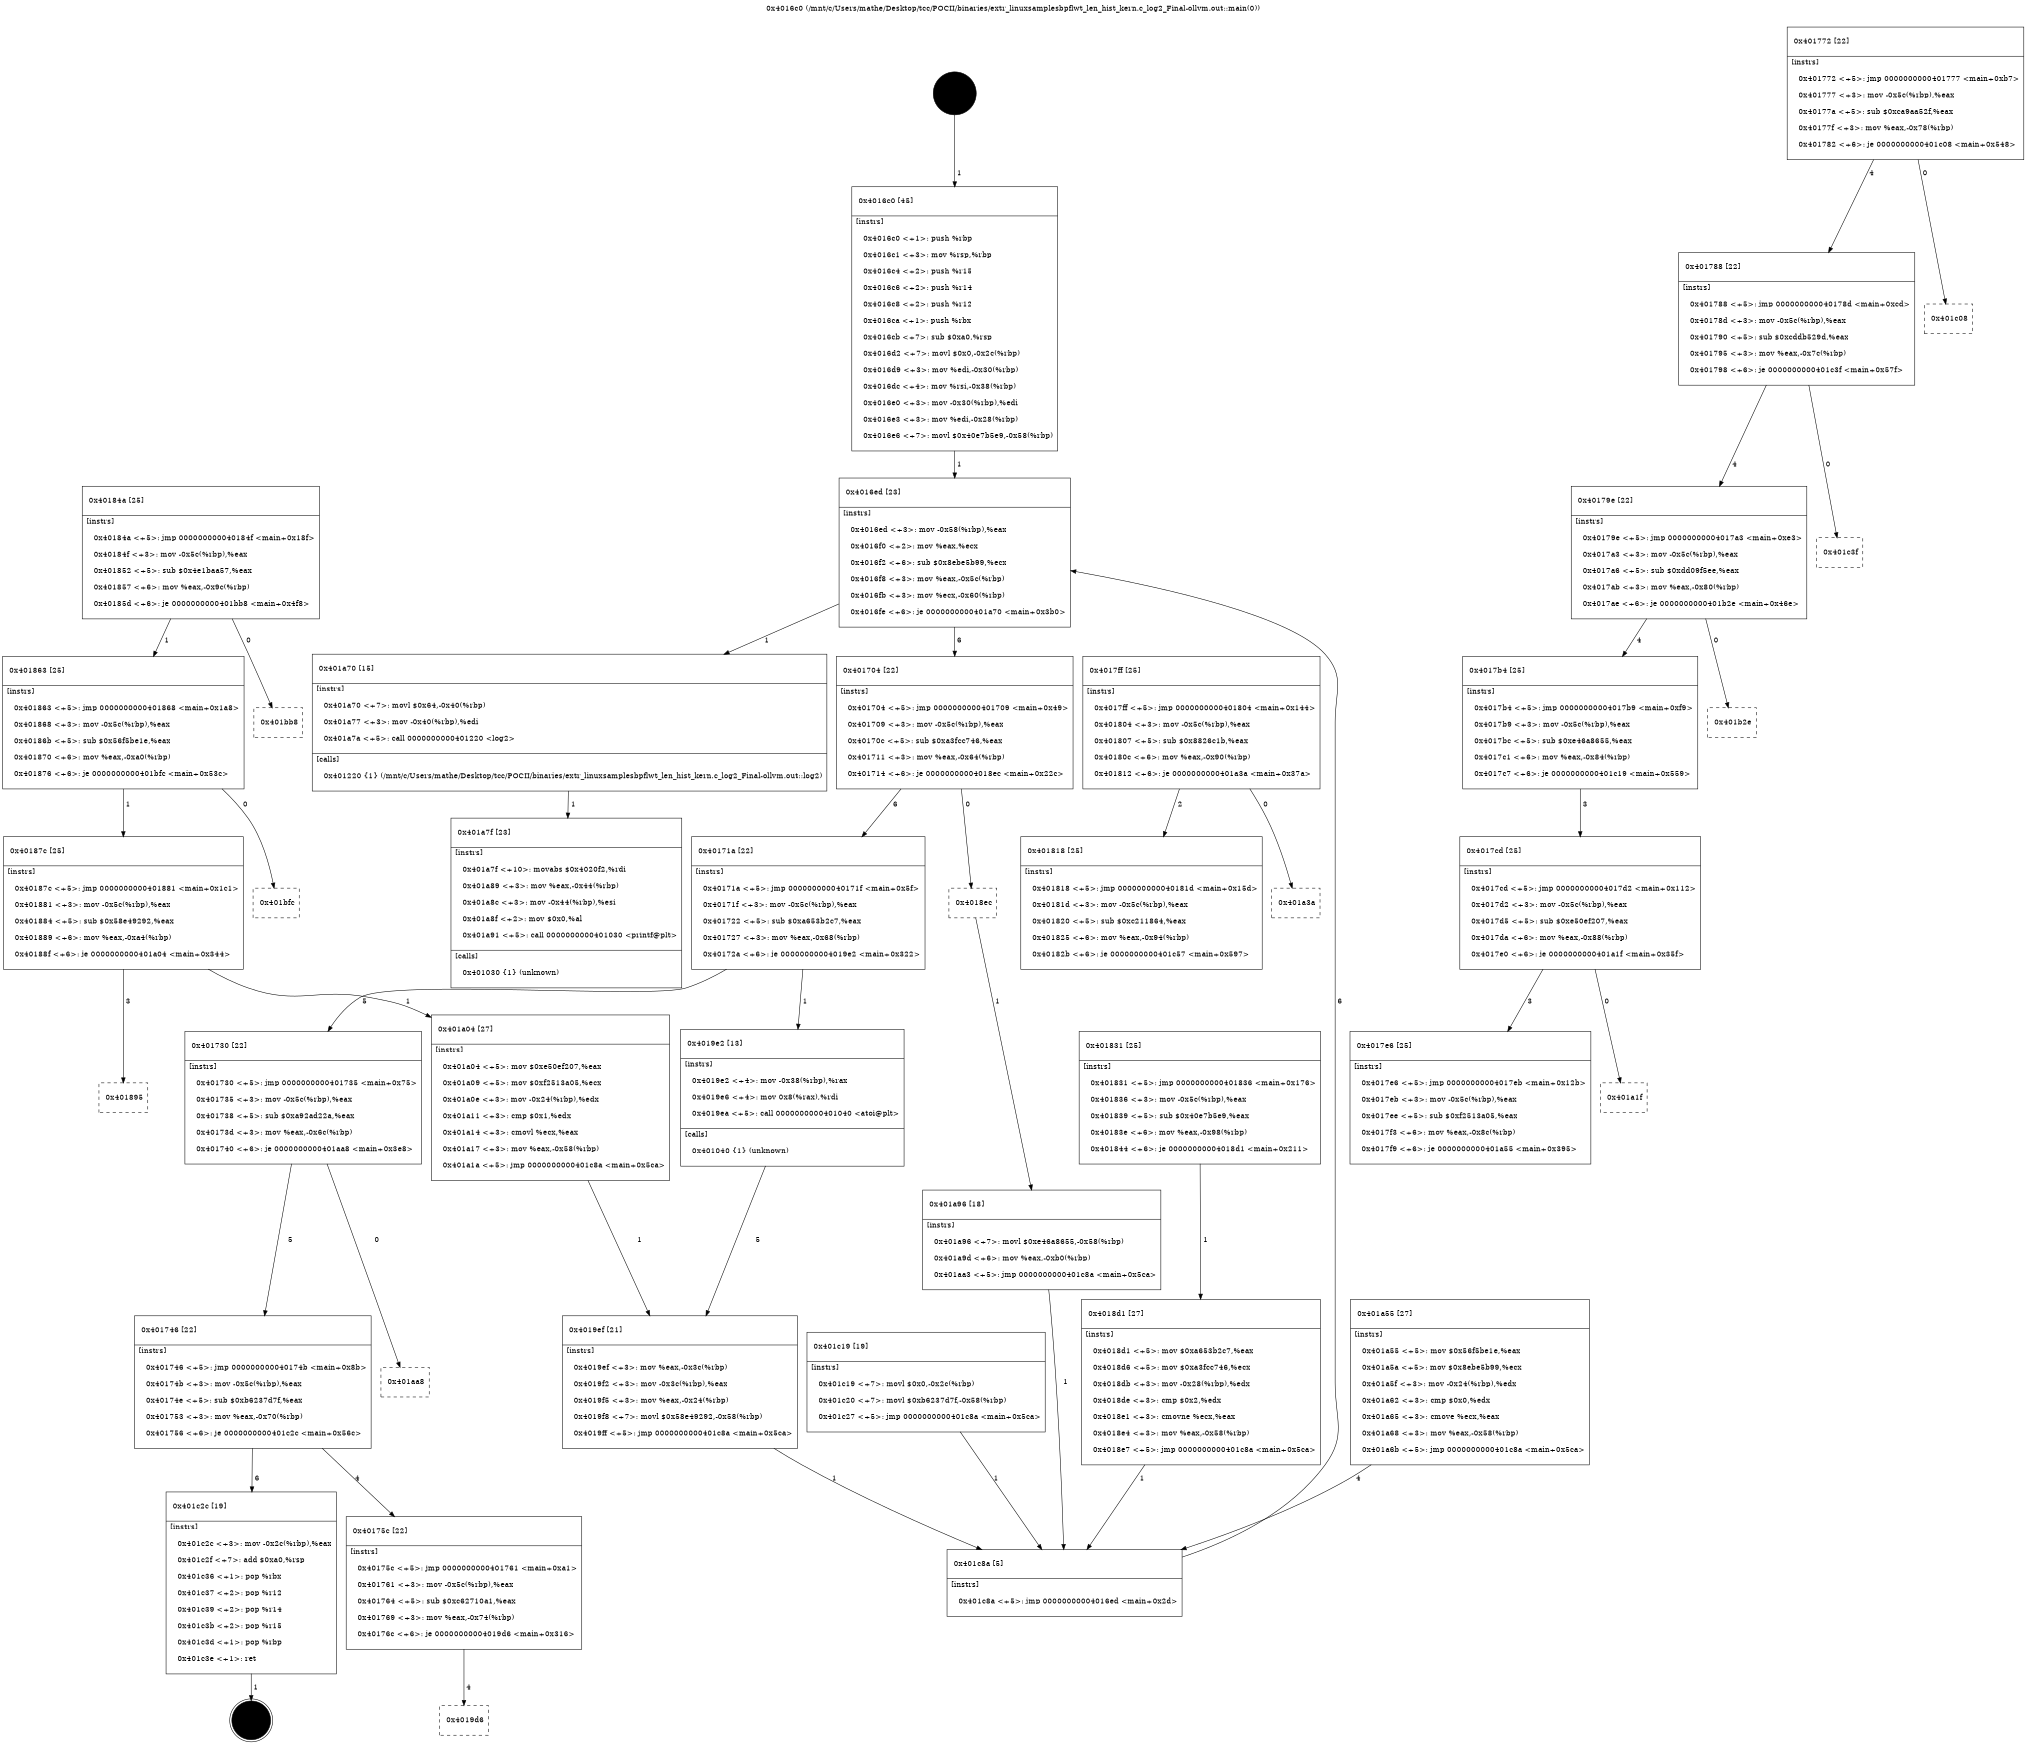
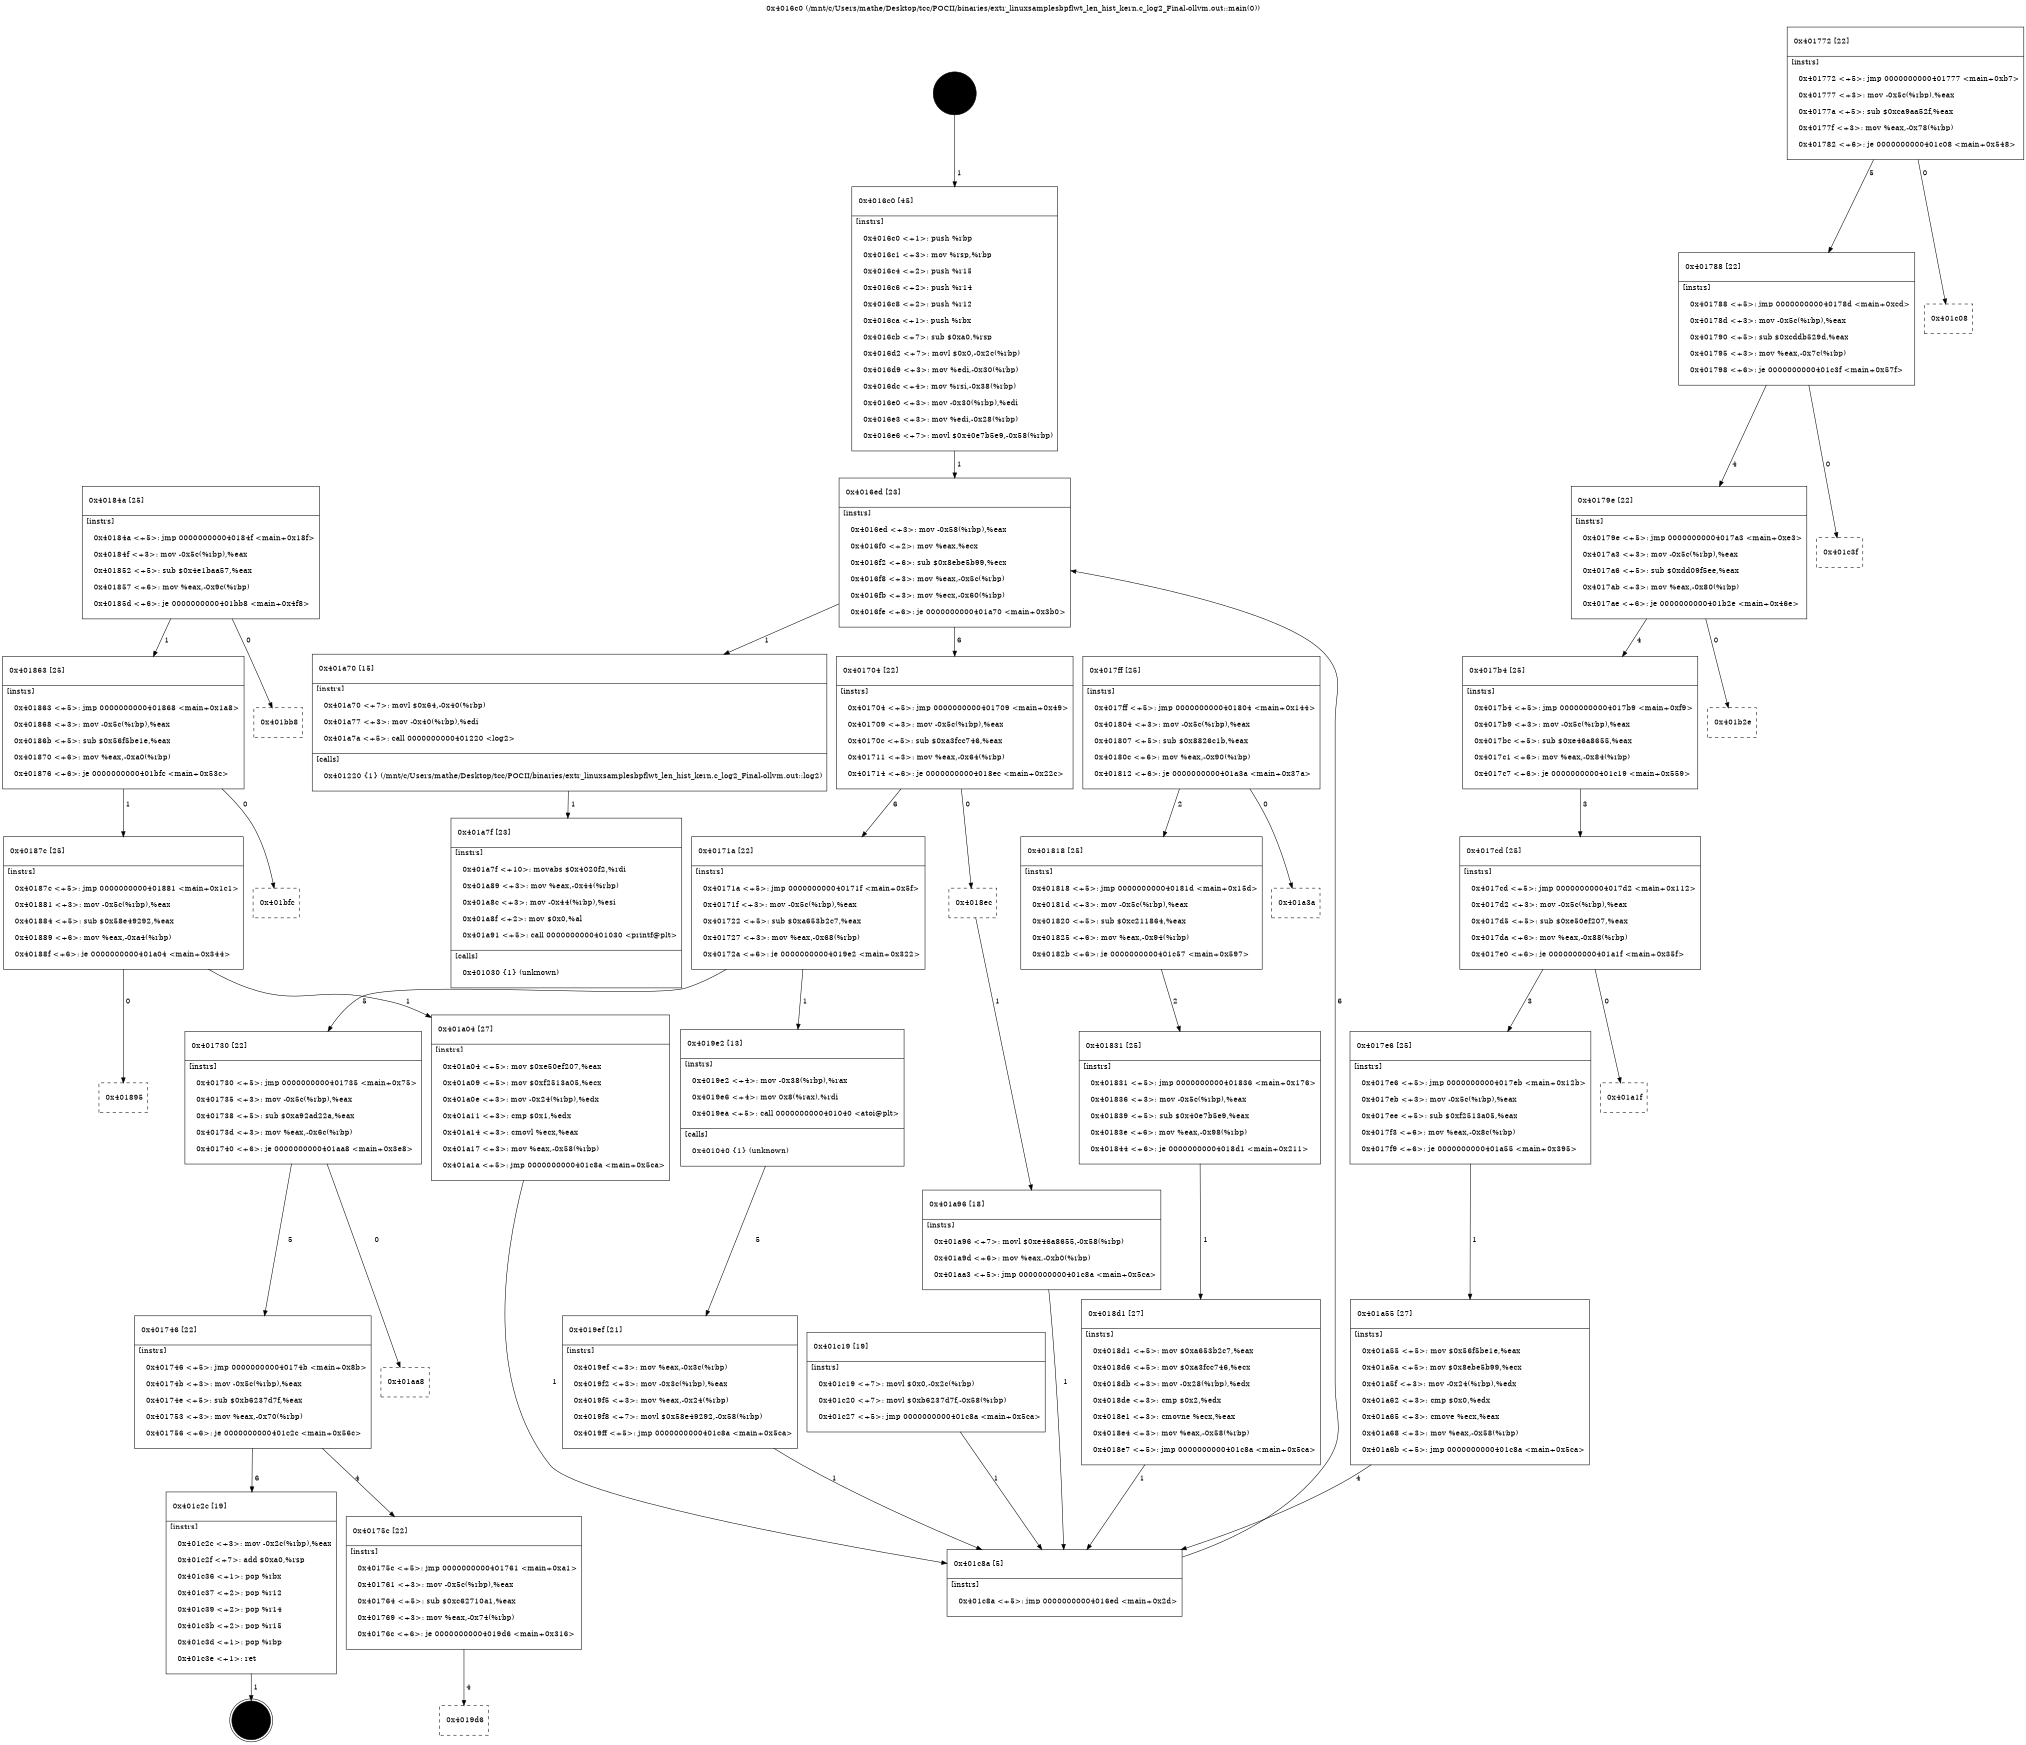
(1870, 173) -> (1870, 173)
none -> (1170, 998)
(127, 1001) -> (127, 1001)
none -> (1470, 1229)
(618, 1246) -> (599, 1489)
